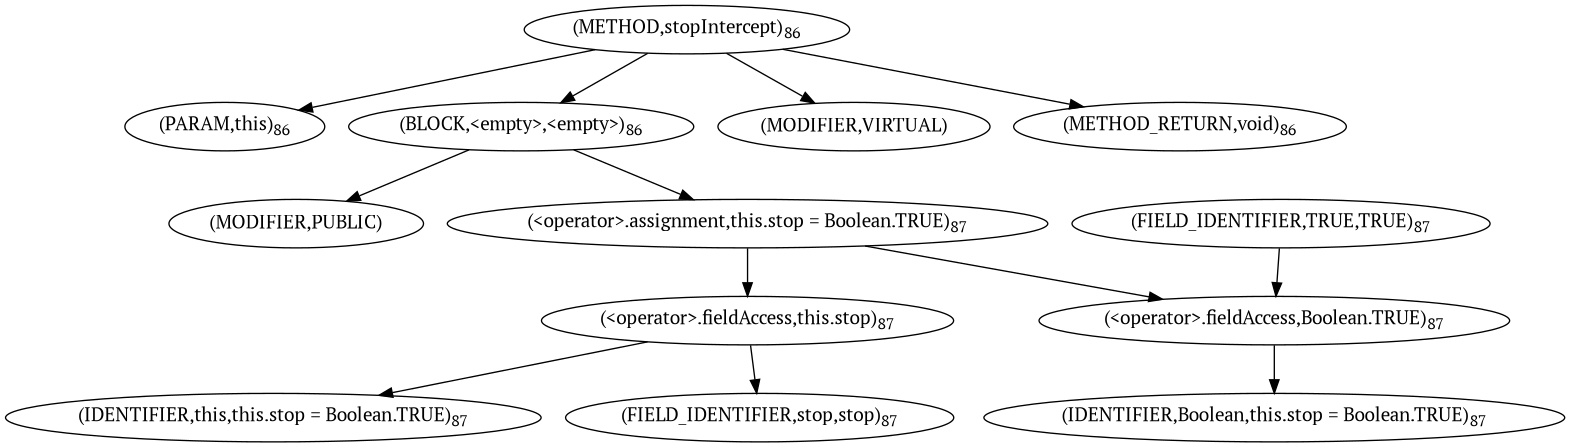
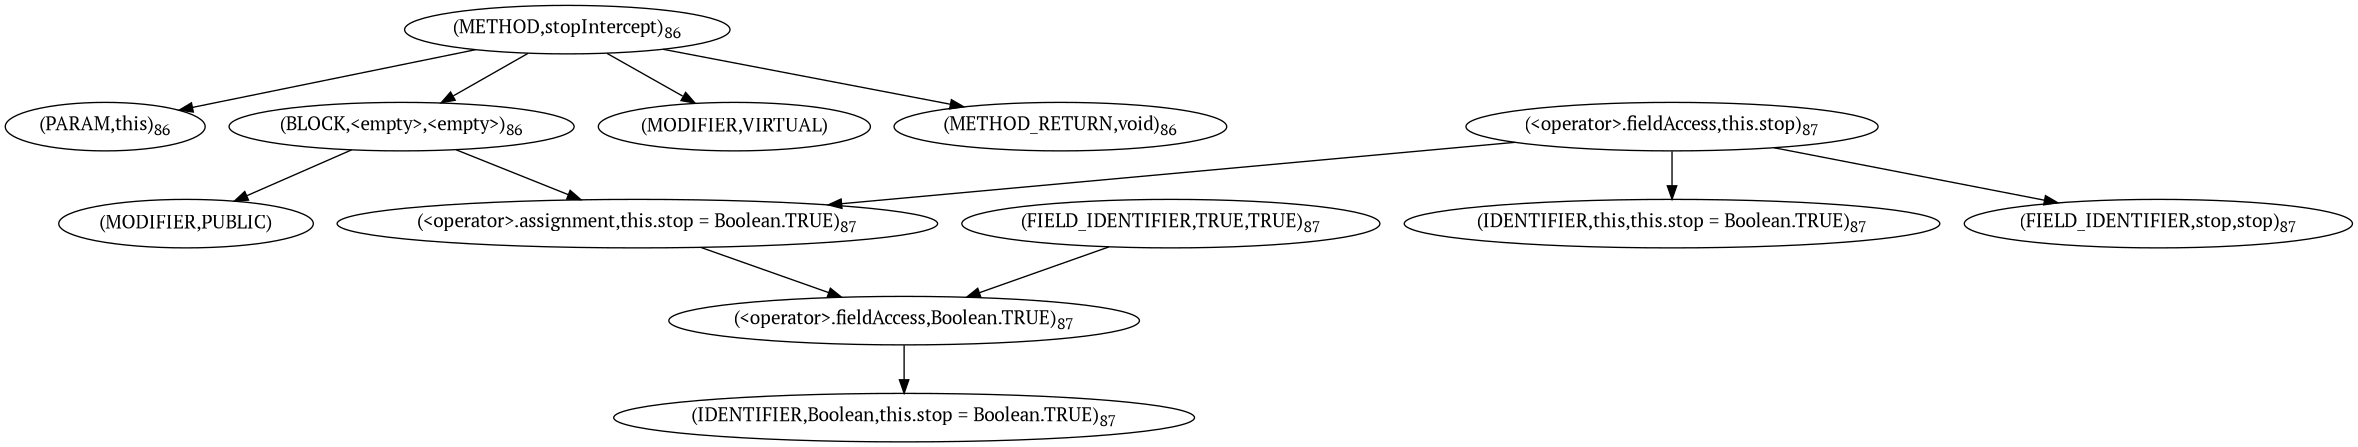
(748, 266) -> (1178, 173)
